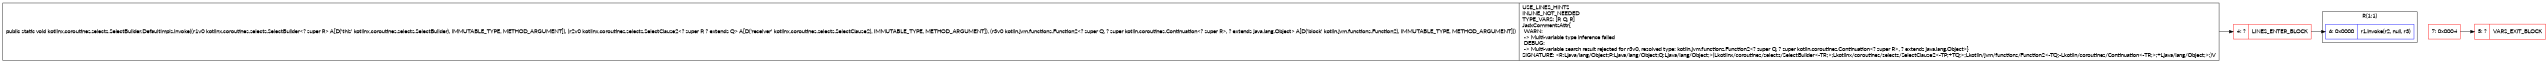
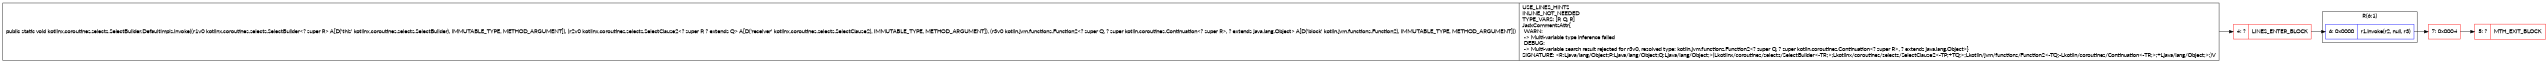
(2370, 16) -> (2370, 16)
(2518, 31) -> (2518, 31)
none -> (2420, 32)
